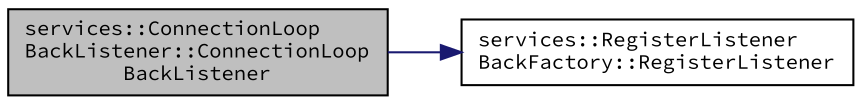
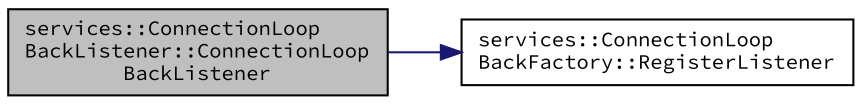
(657, 52) -> (657, 52)
